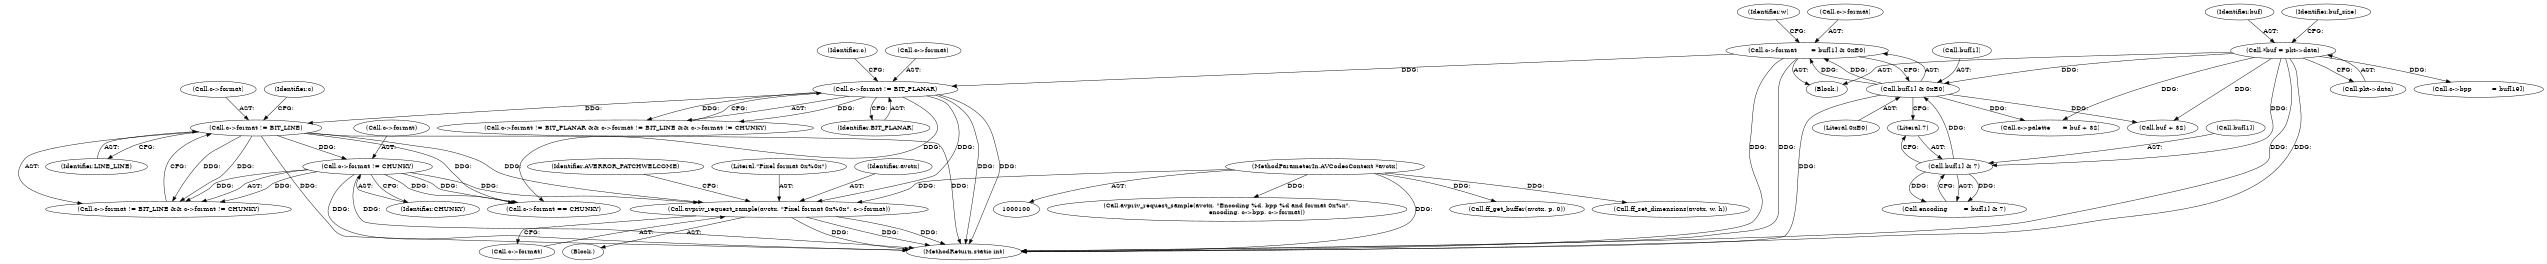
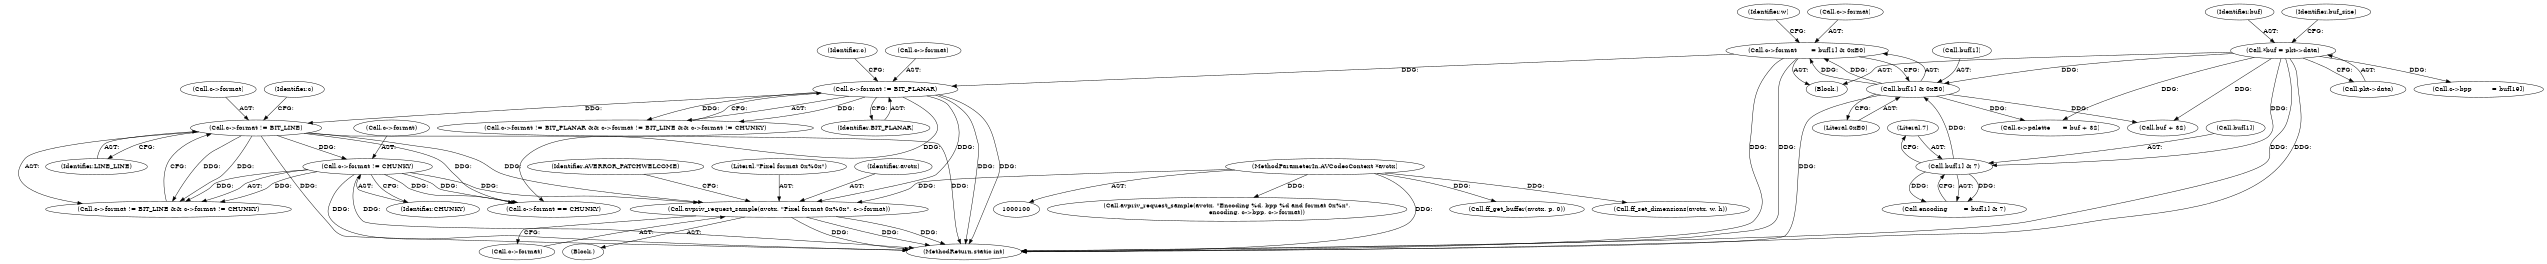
(1913, 106) -> (1858, 103)
